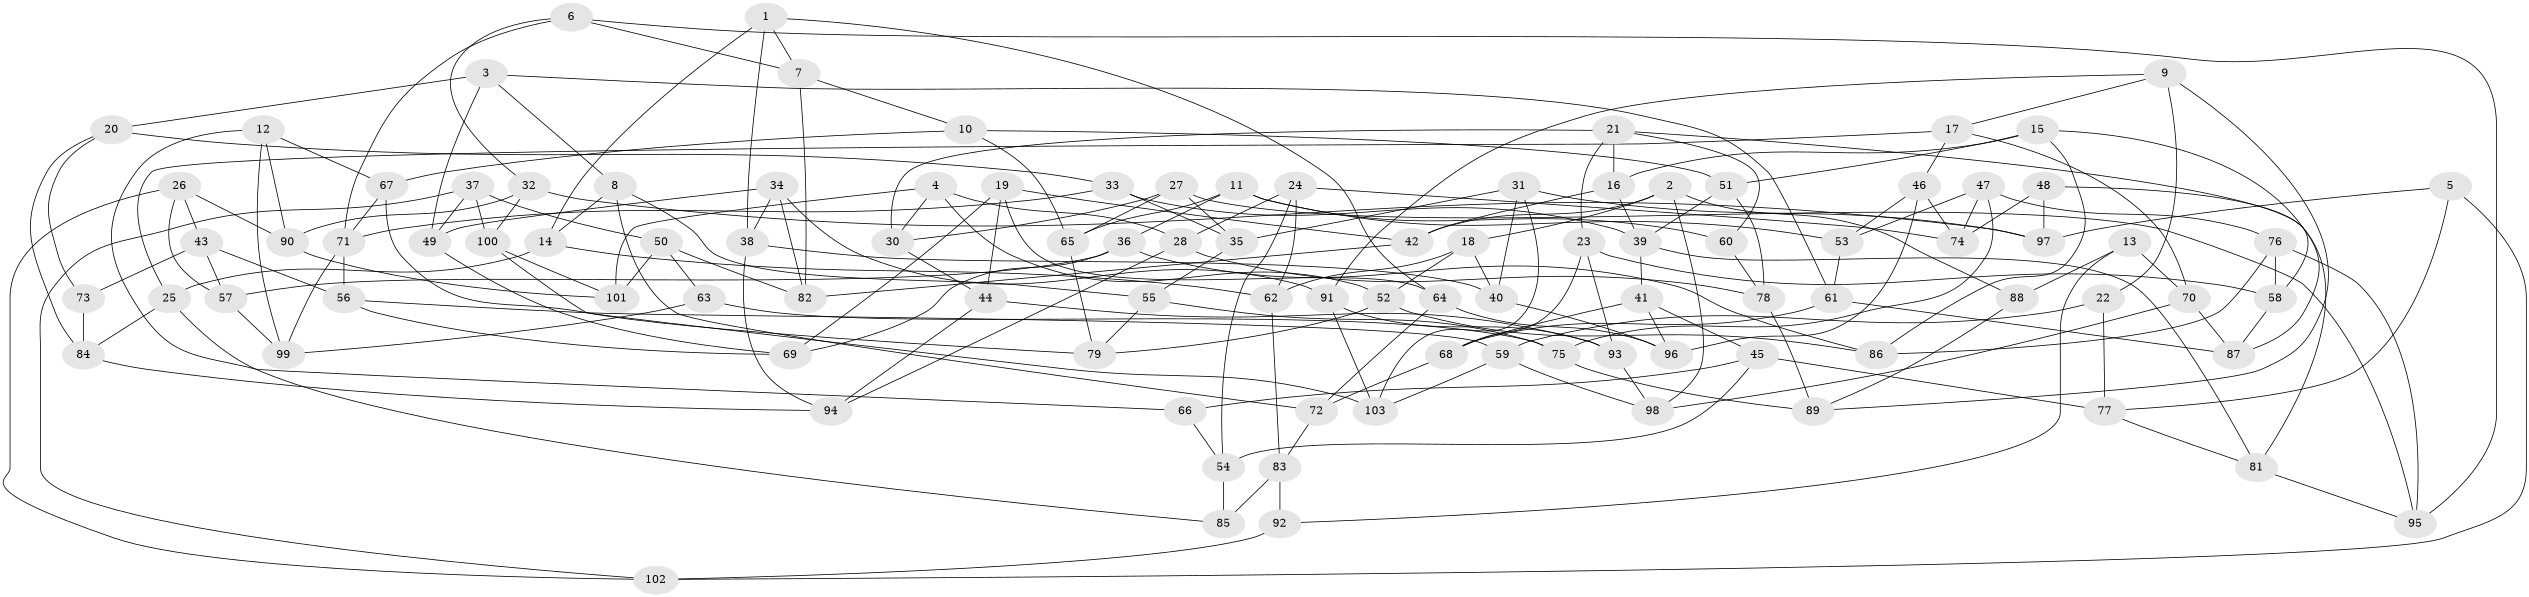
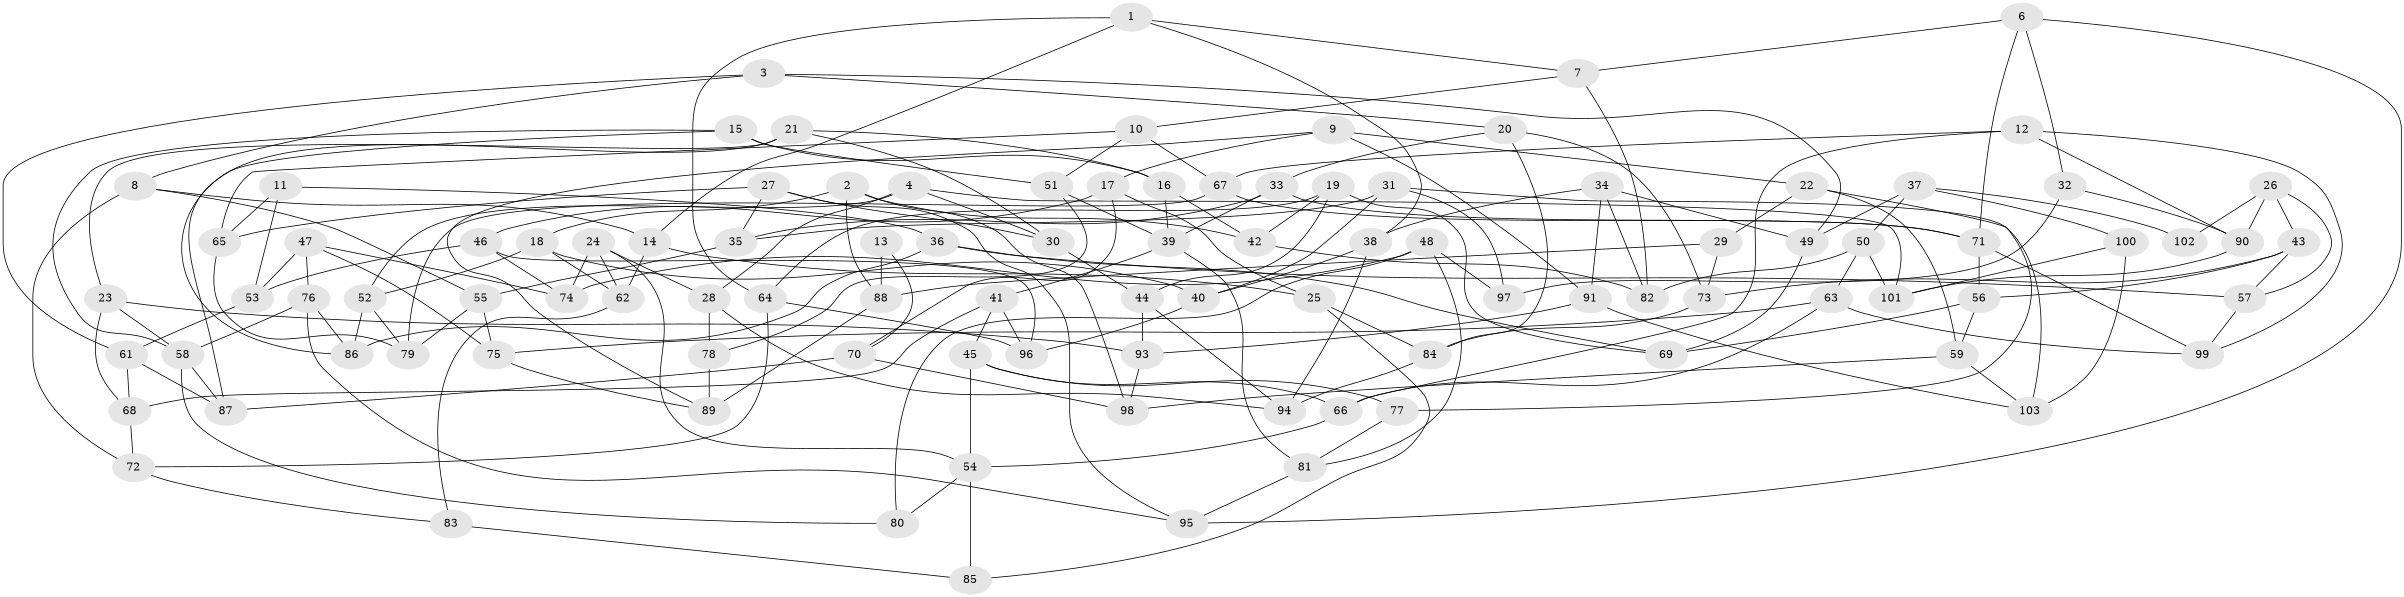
(2451, 186) -> none
(511, 211) -> none
none -> (1721, 242)
(1726, 242) -> none
none -> (1594, 385)
none -> (898, 524)
(1280, 524) -> none
